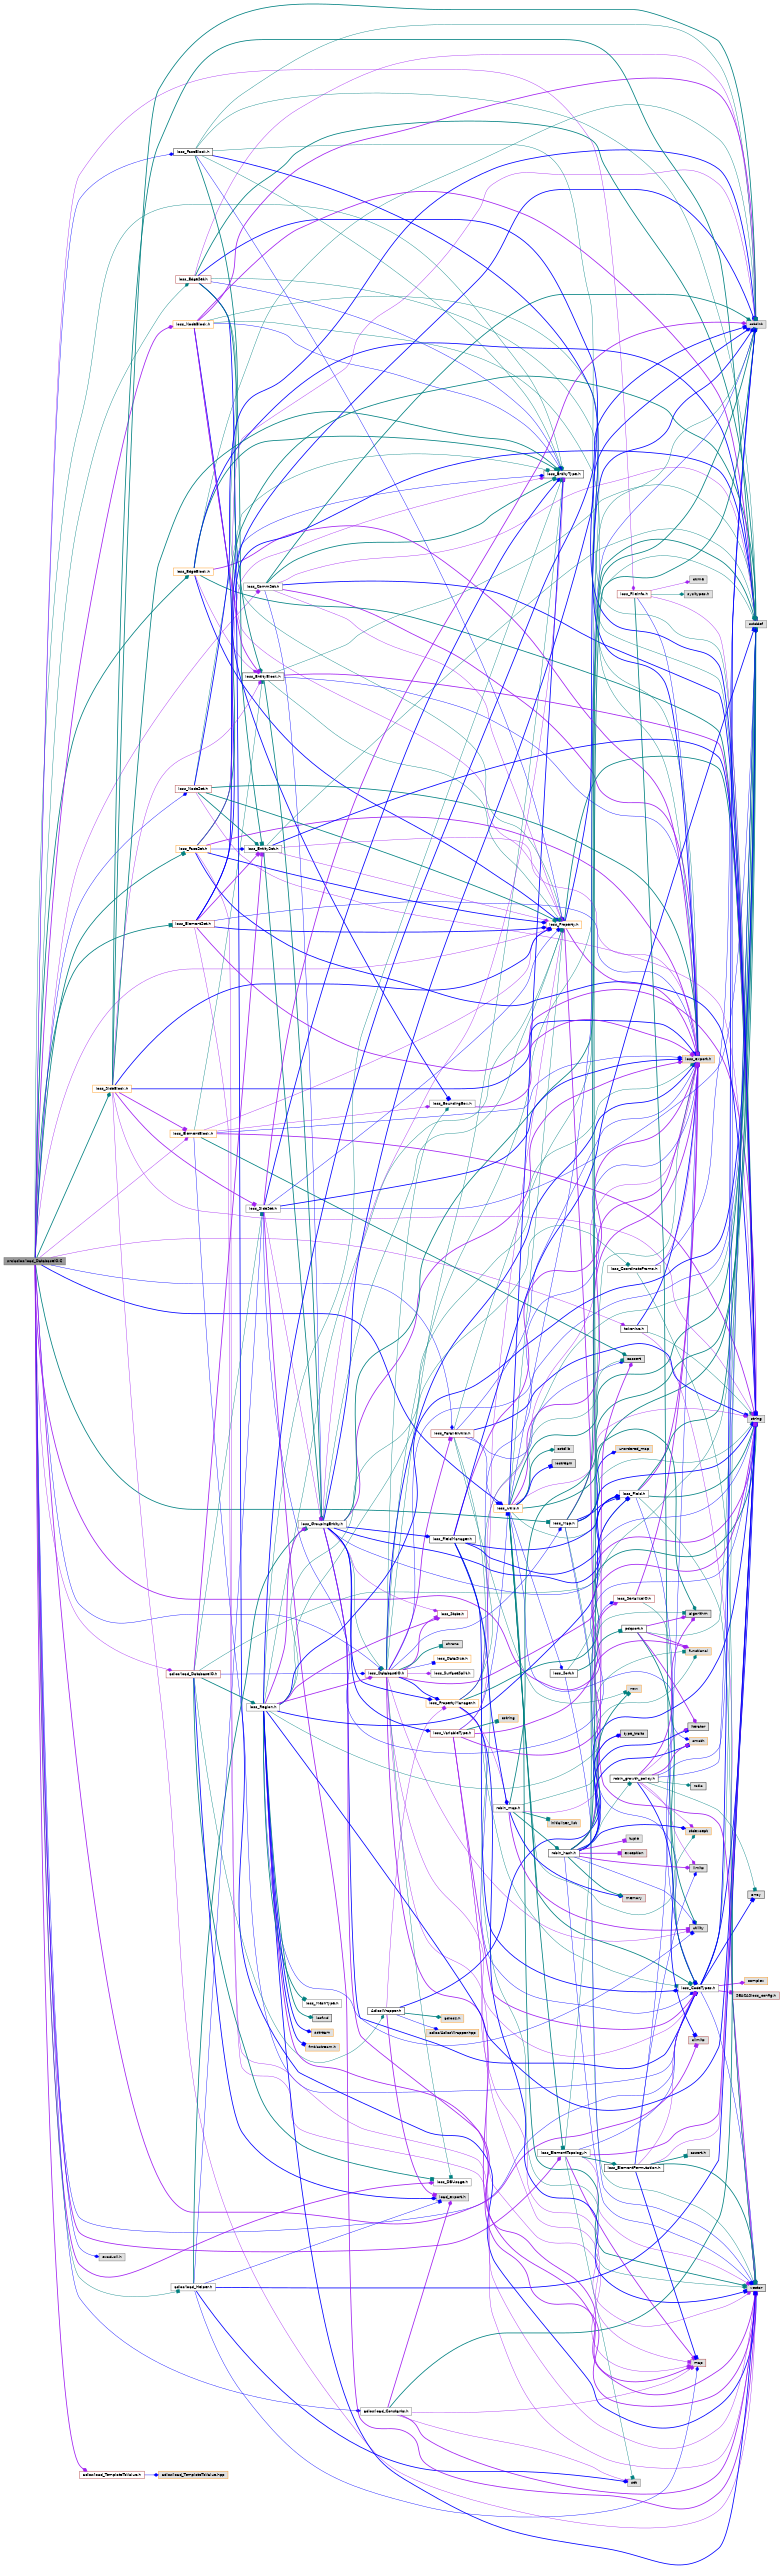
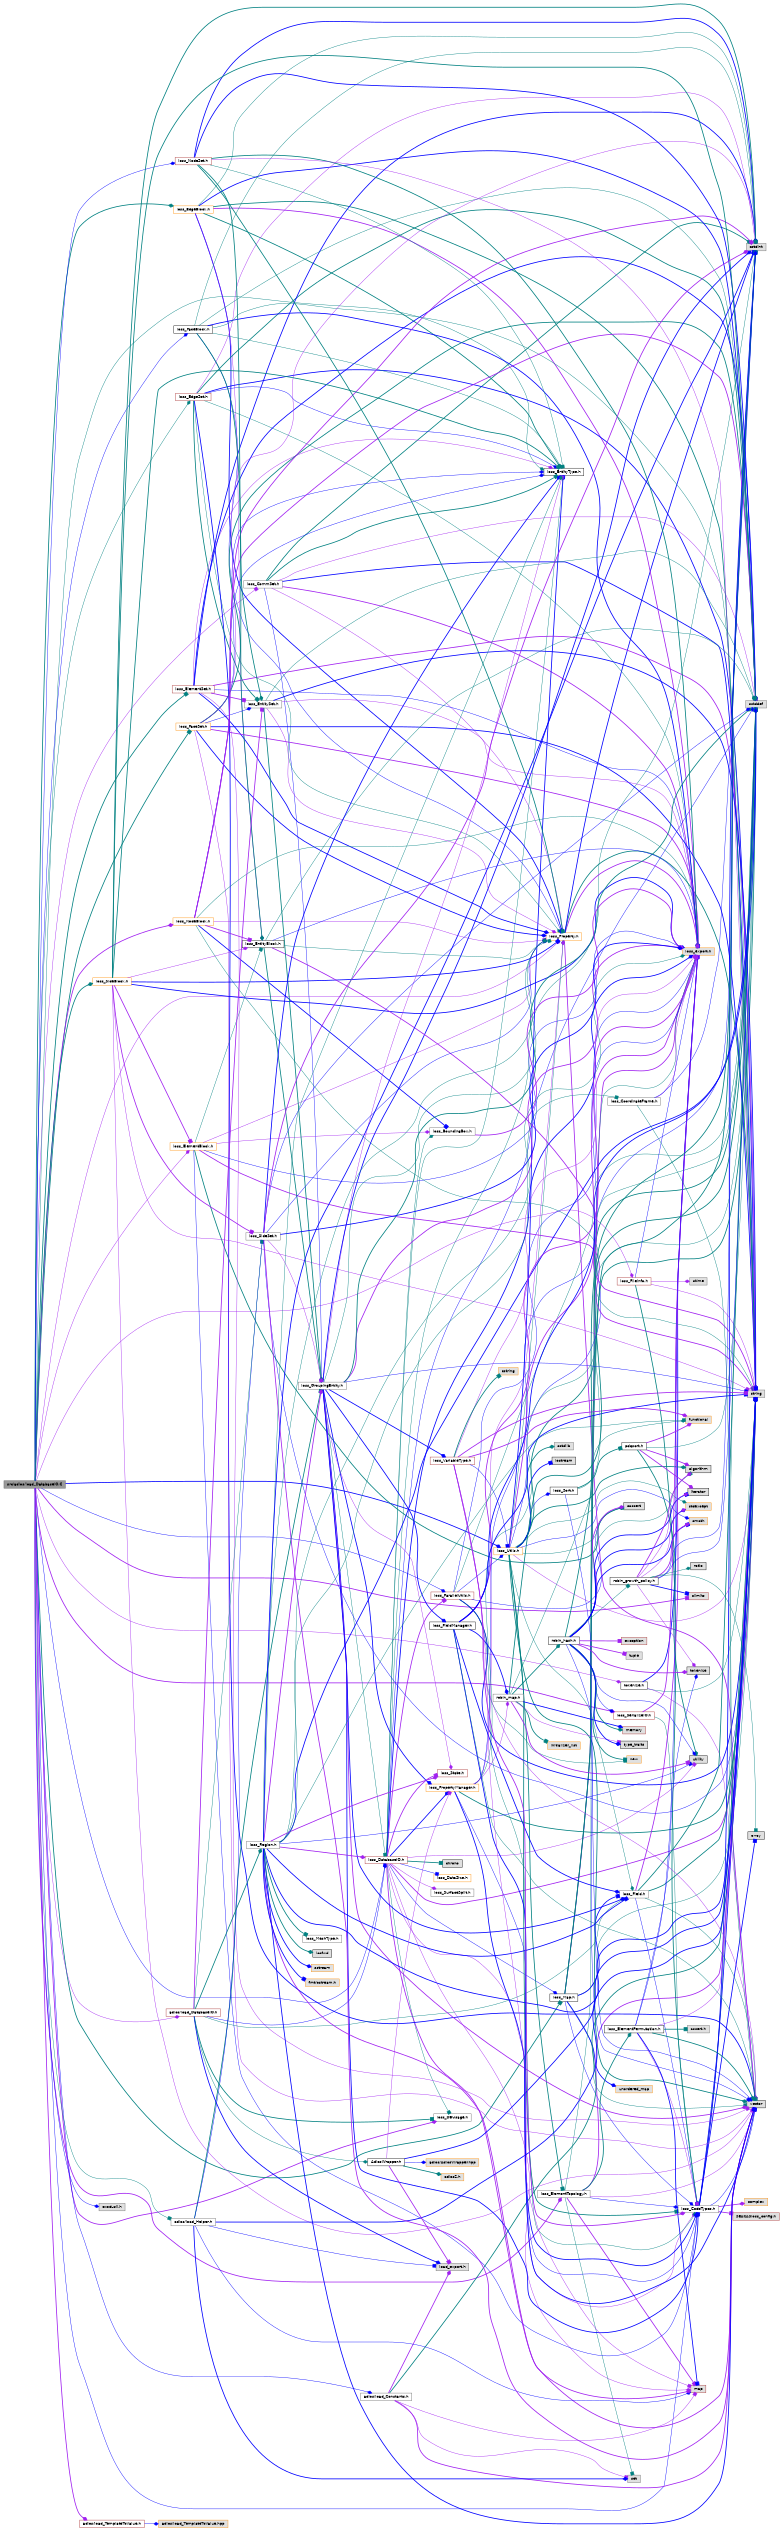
none -> (678, 163)
(698, 594) -> none
(698, 1868) -> (698, 1671)
